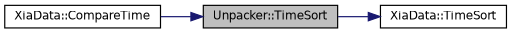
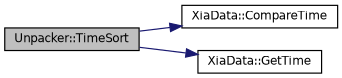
(176, 17) -> (155, 29)
(443, 17) -> (260, 62)
